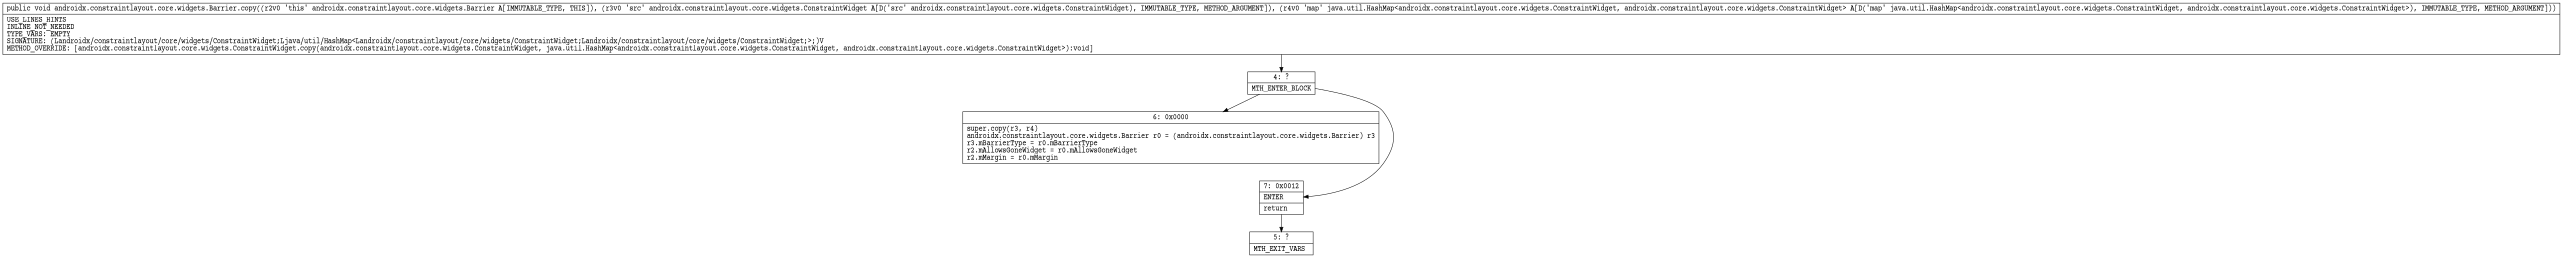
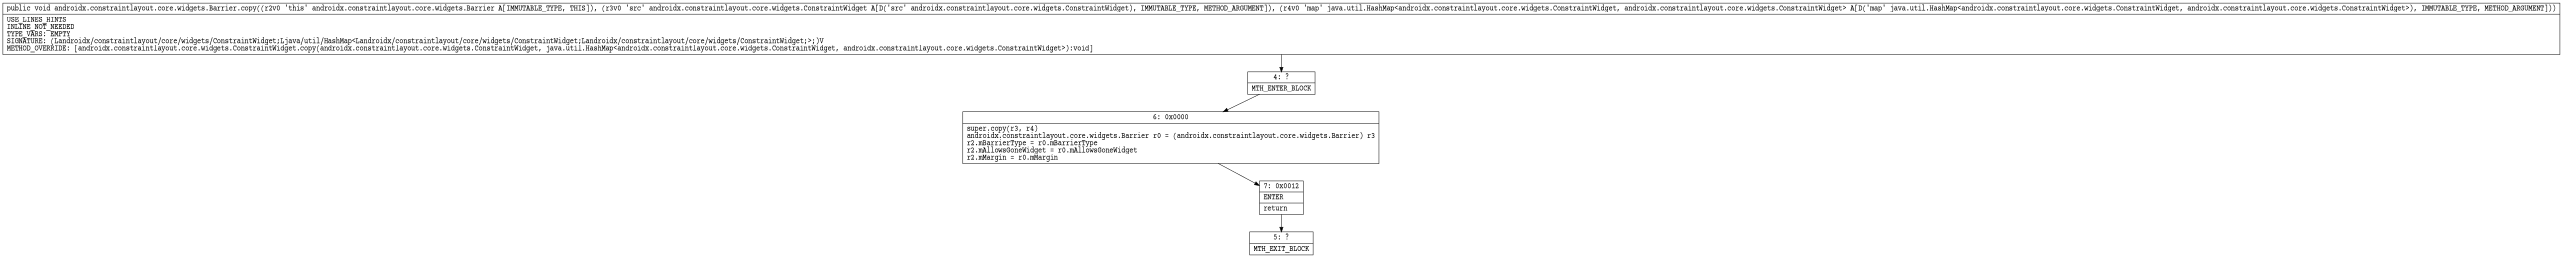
(1032, 143) -> (1032, 143)
(1393, 143) -> (1237, 173)
(1279, 249) -> (1281, 249)
